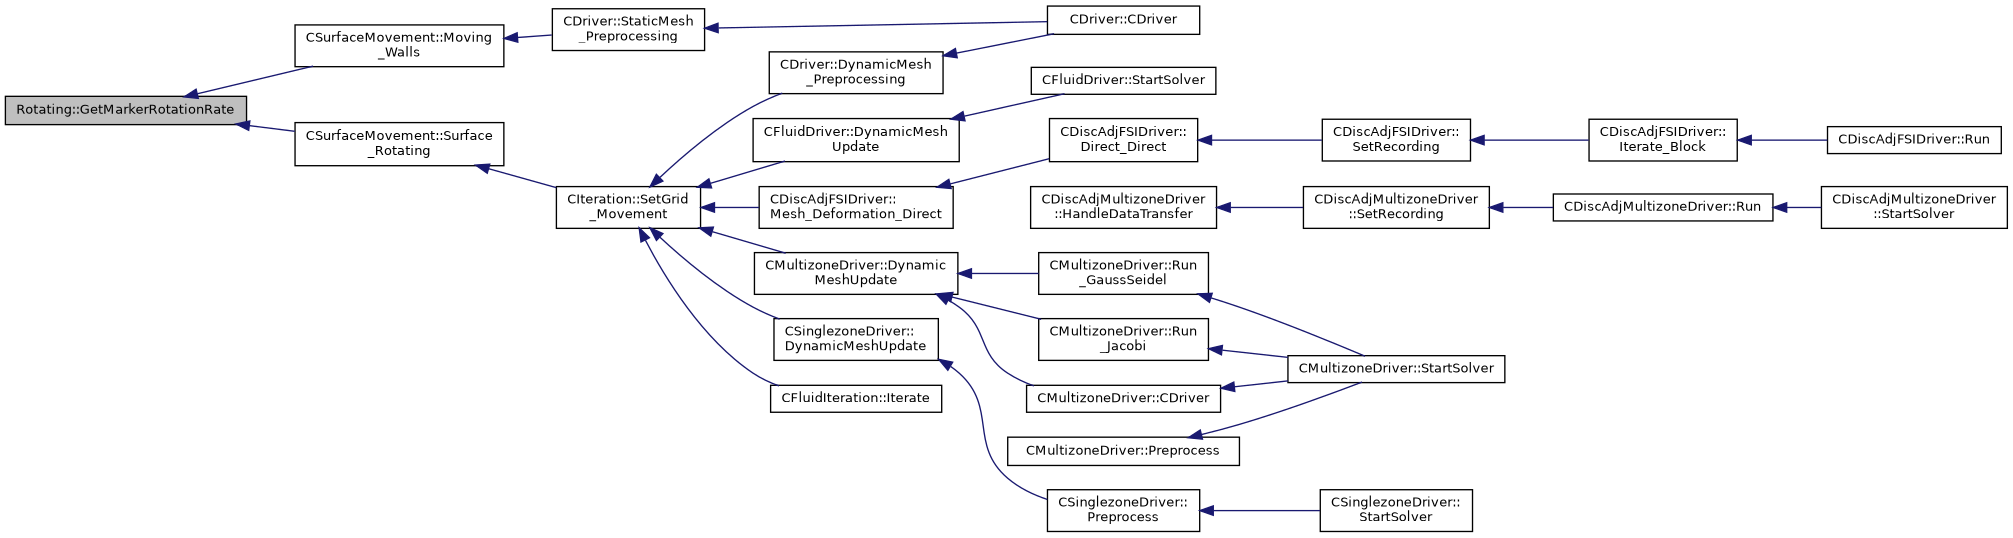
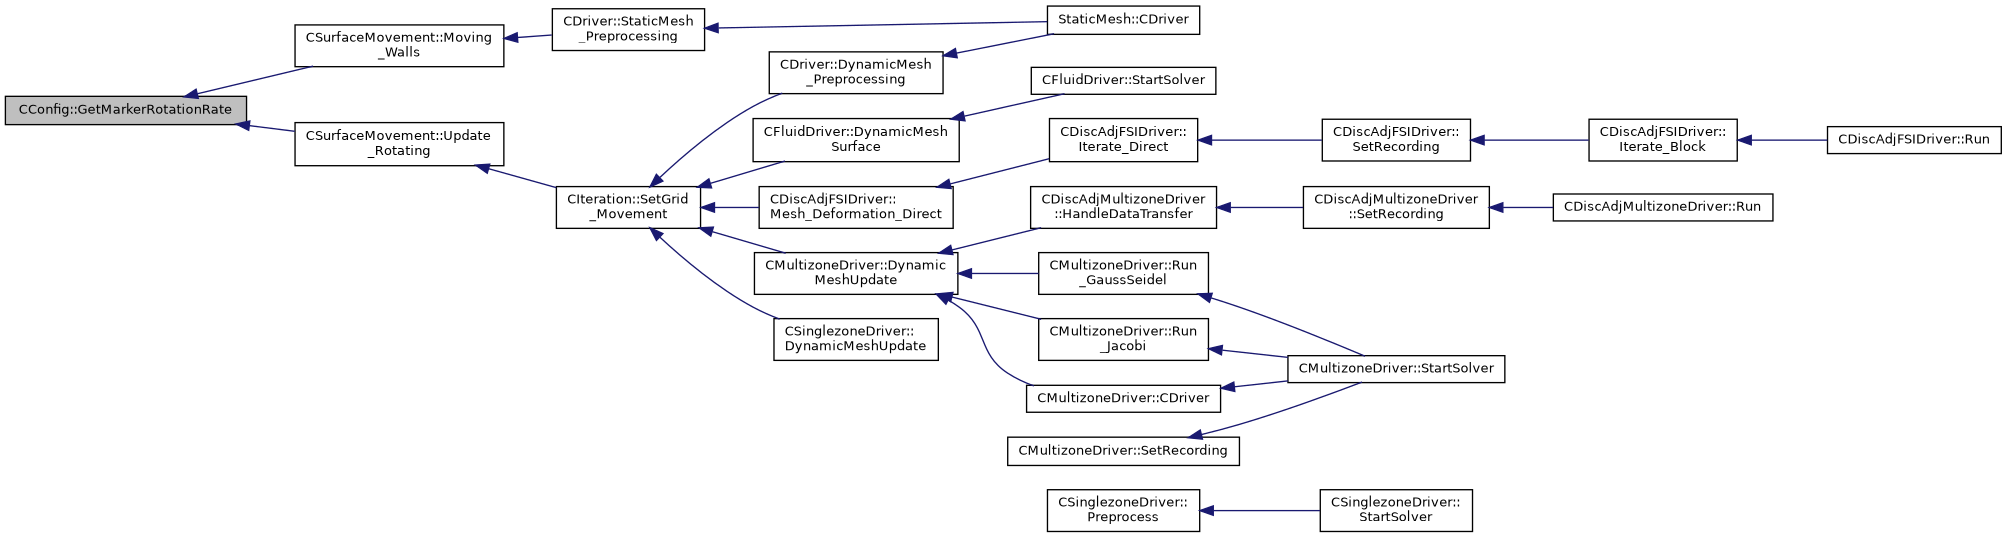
(1124, 20) -> (1124, 20)
(126, 110) -> (126, 110)
(856, 140) -> (856, 140)
(1124, 140) -> (1124, 140)
(399, 144) -> (399, 144)
(1914, 207) -> none
none -> (997, 239)
(856, 399) -> none
(986, 443) -> none
(1124, 451) -> (1124, 451)
